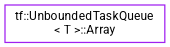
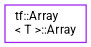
(85, 24) -> (46, 24)
